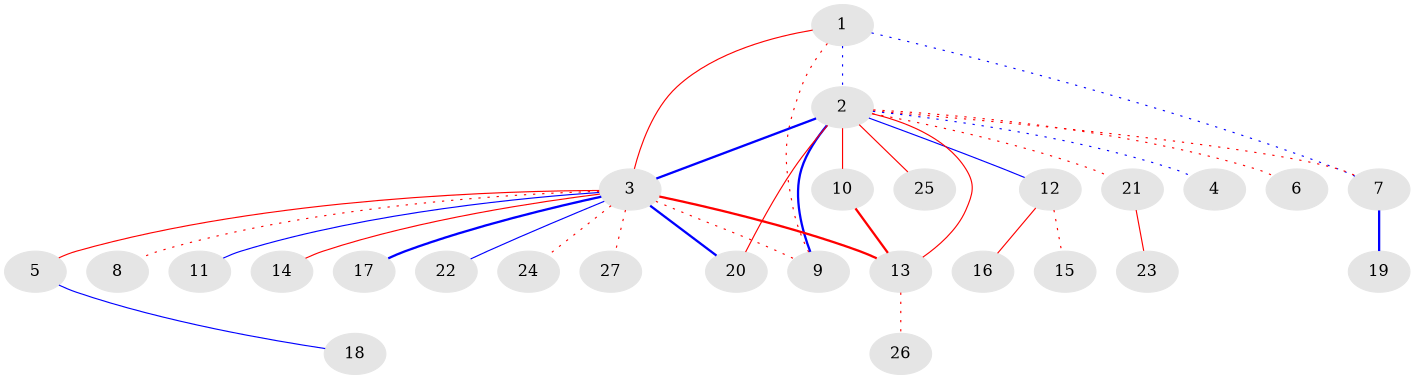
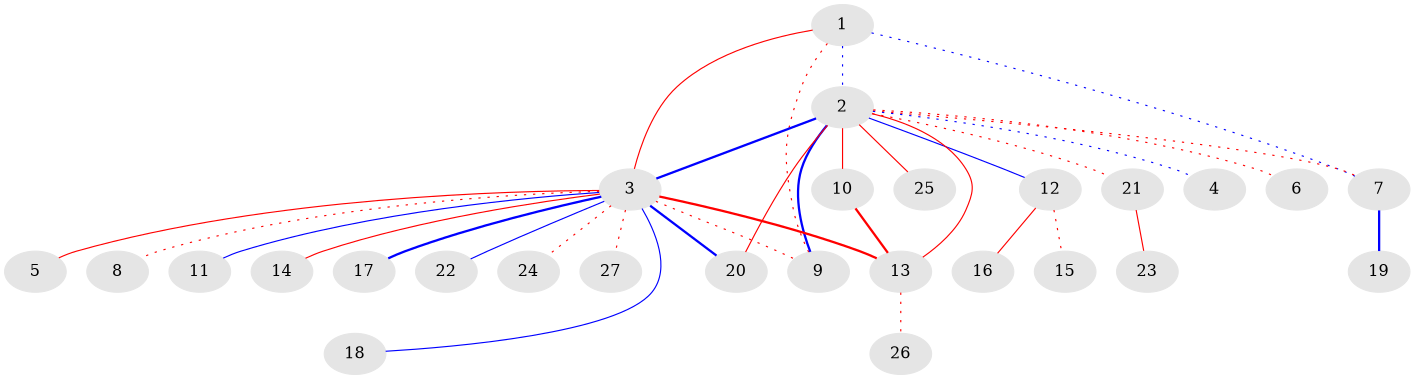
(190, 323) -> (567, 329)
